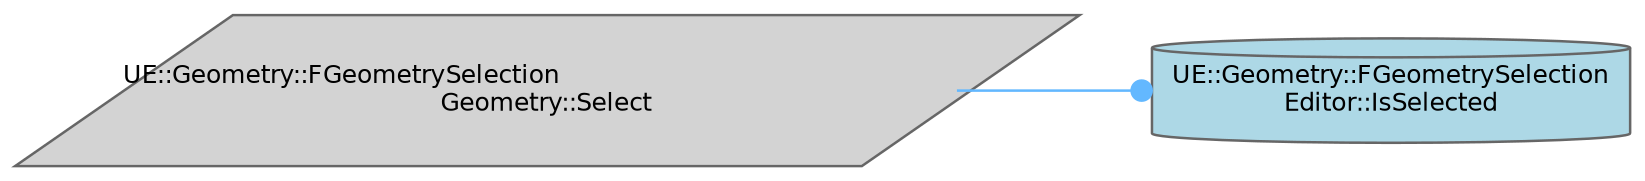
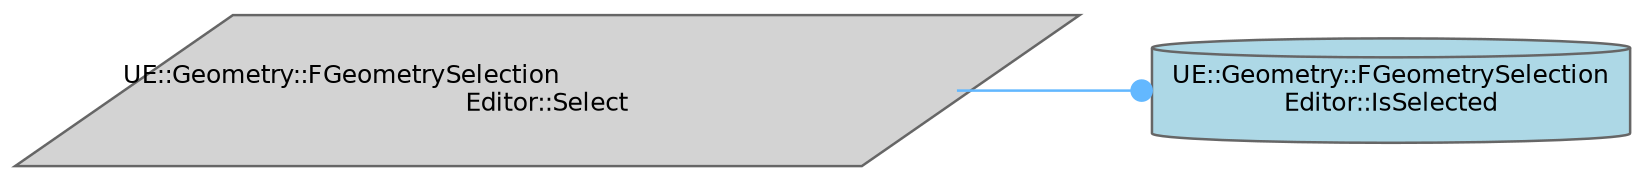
(547, 91) -> (547, 91)
